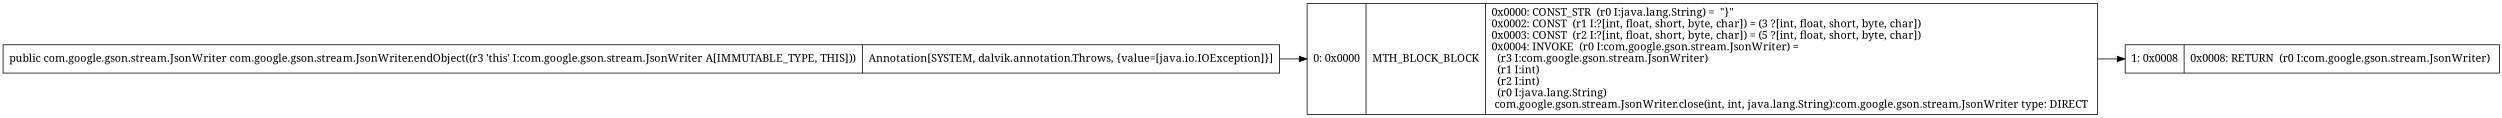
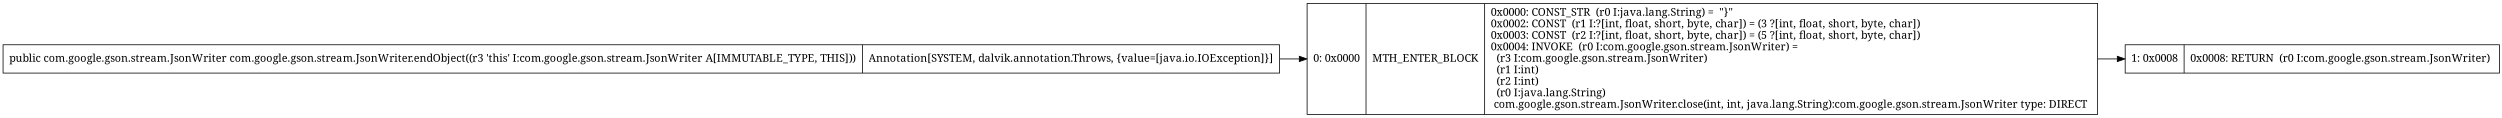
(1426, 59) -> (1425, 59)
